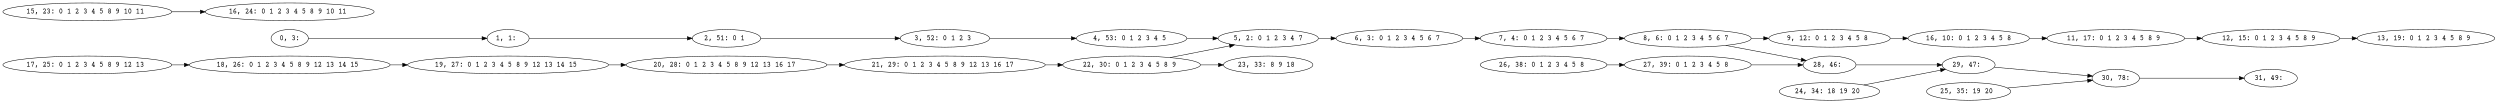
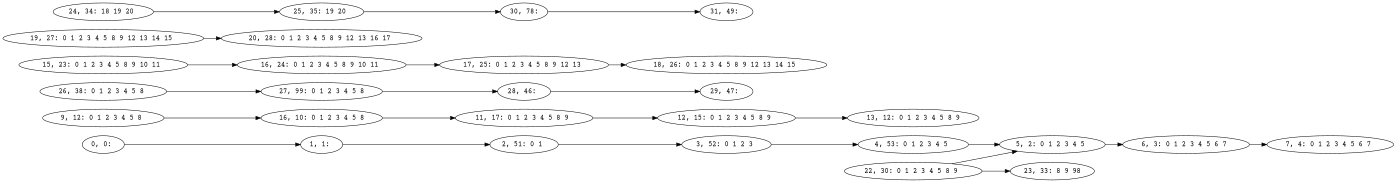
(290, 38) -> (103, 145)
(1268, 38) -> (1052, 145)
(1688, 38) -> none
(2426, 38) -> (913, 118)
(396, 65) -> none
none -> (420, 65)
(945, 65) -> none
(1268, 65) -> (1052, 171)
(1688, 65) -> (322, 91)
(2041, 71) -> none
(1902, 78) -> (214, 12)
